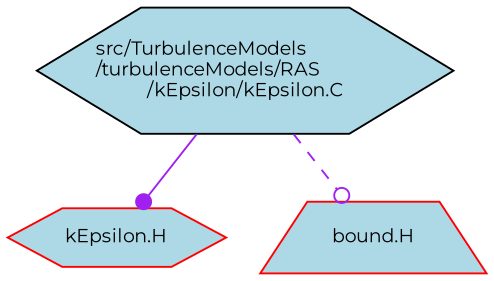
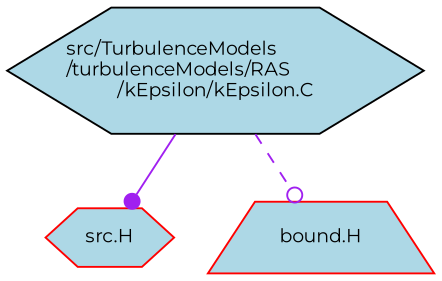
(117, 238) -> (110, 238)
